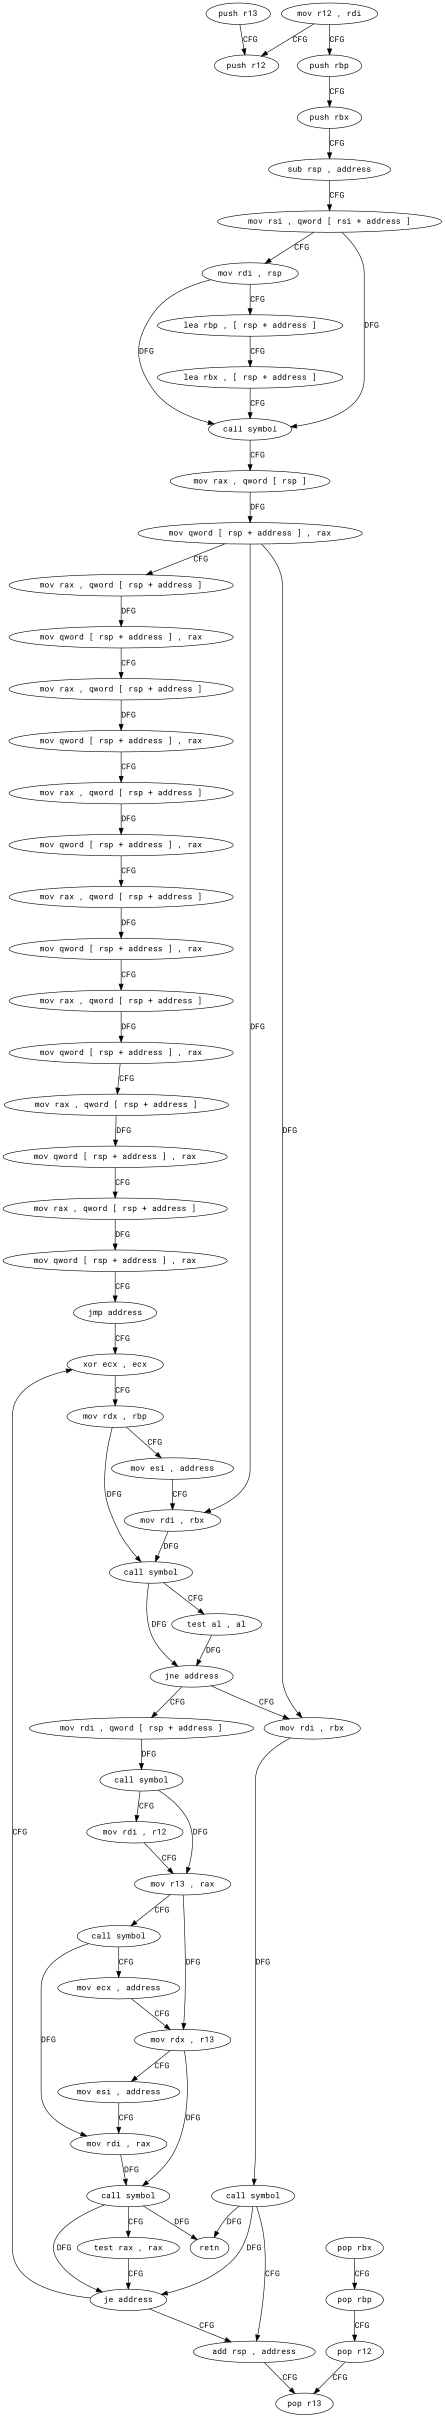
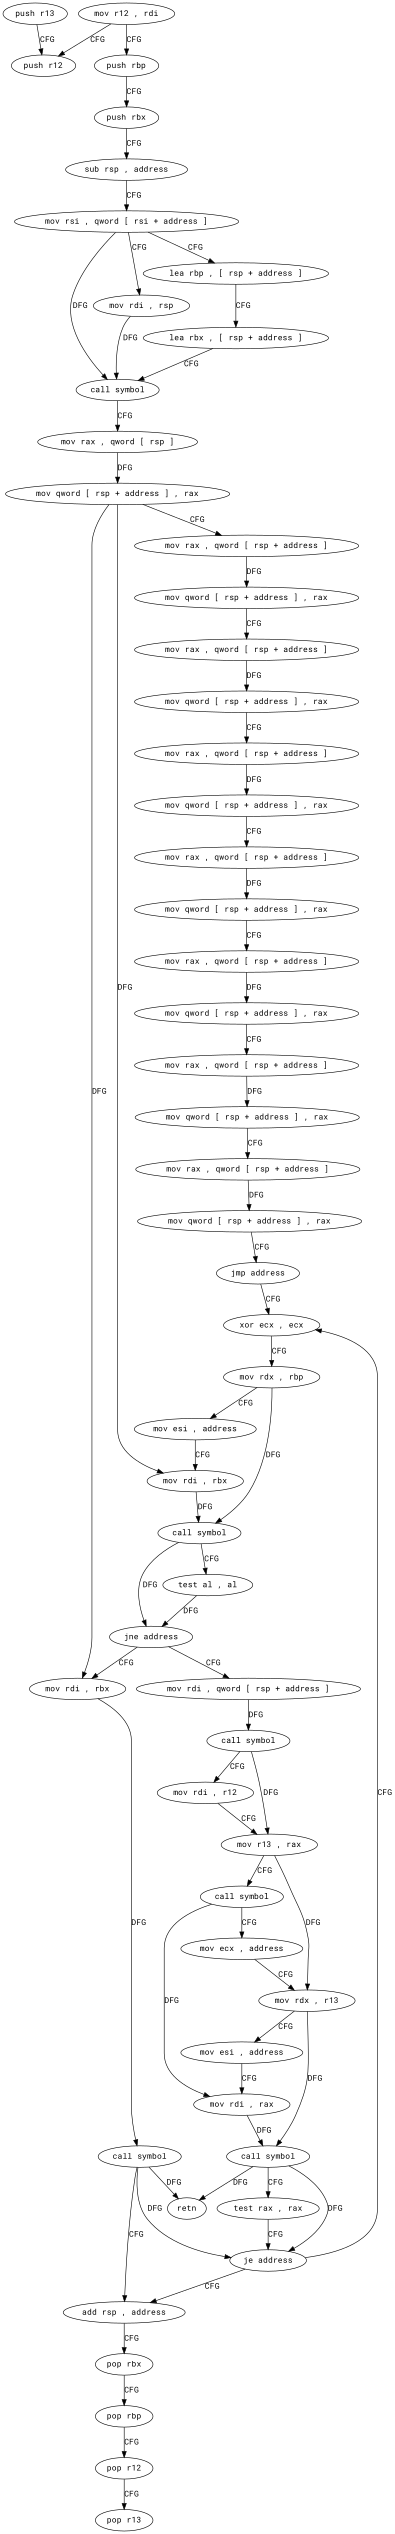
(250, 297) -> (179, 246)
(277, 2376) -> (124, 2335)
